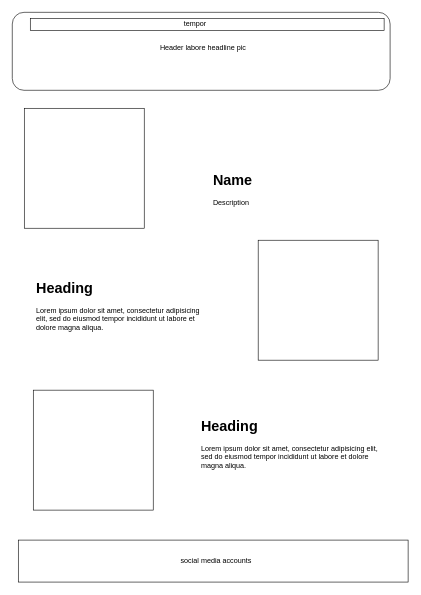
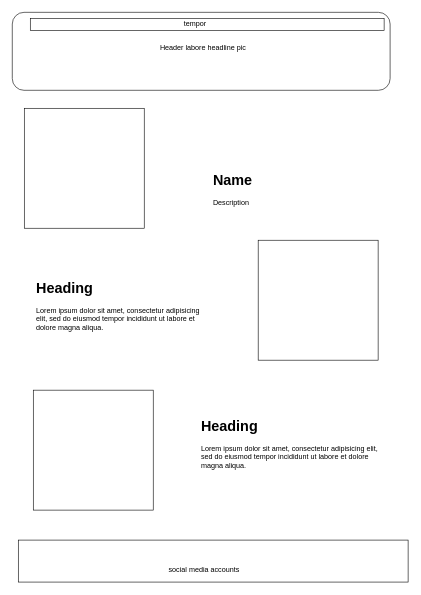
(216, 561) -> (204, 570)
